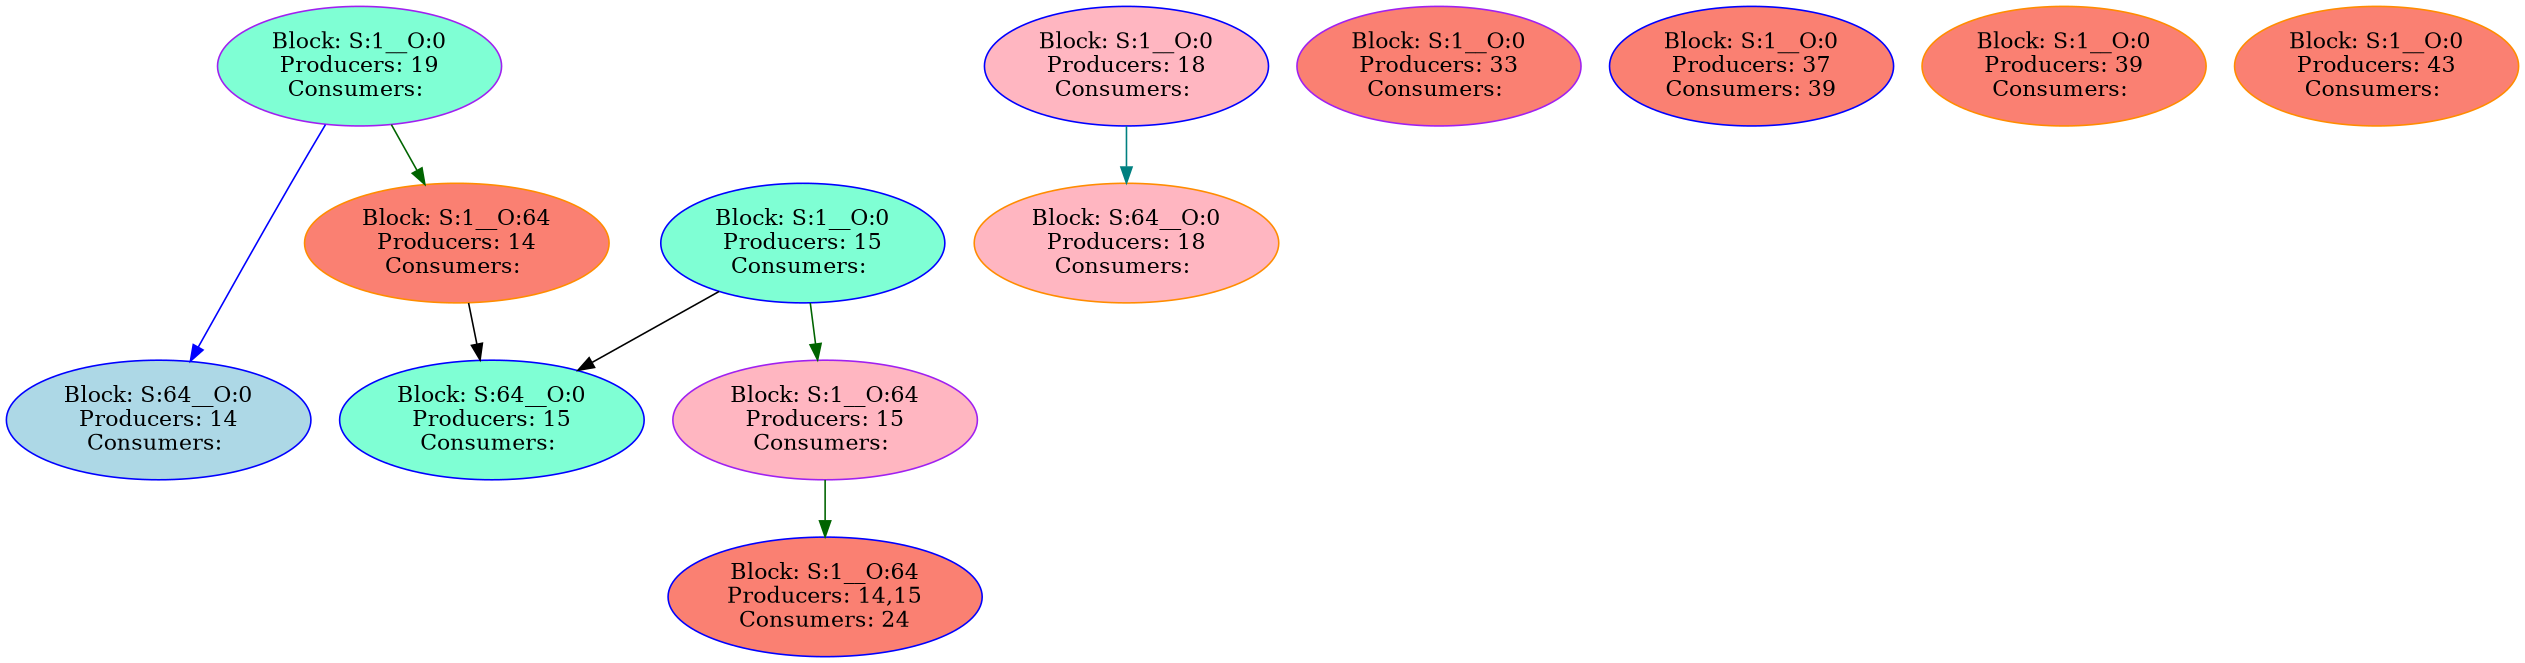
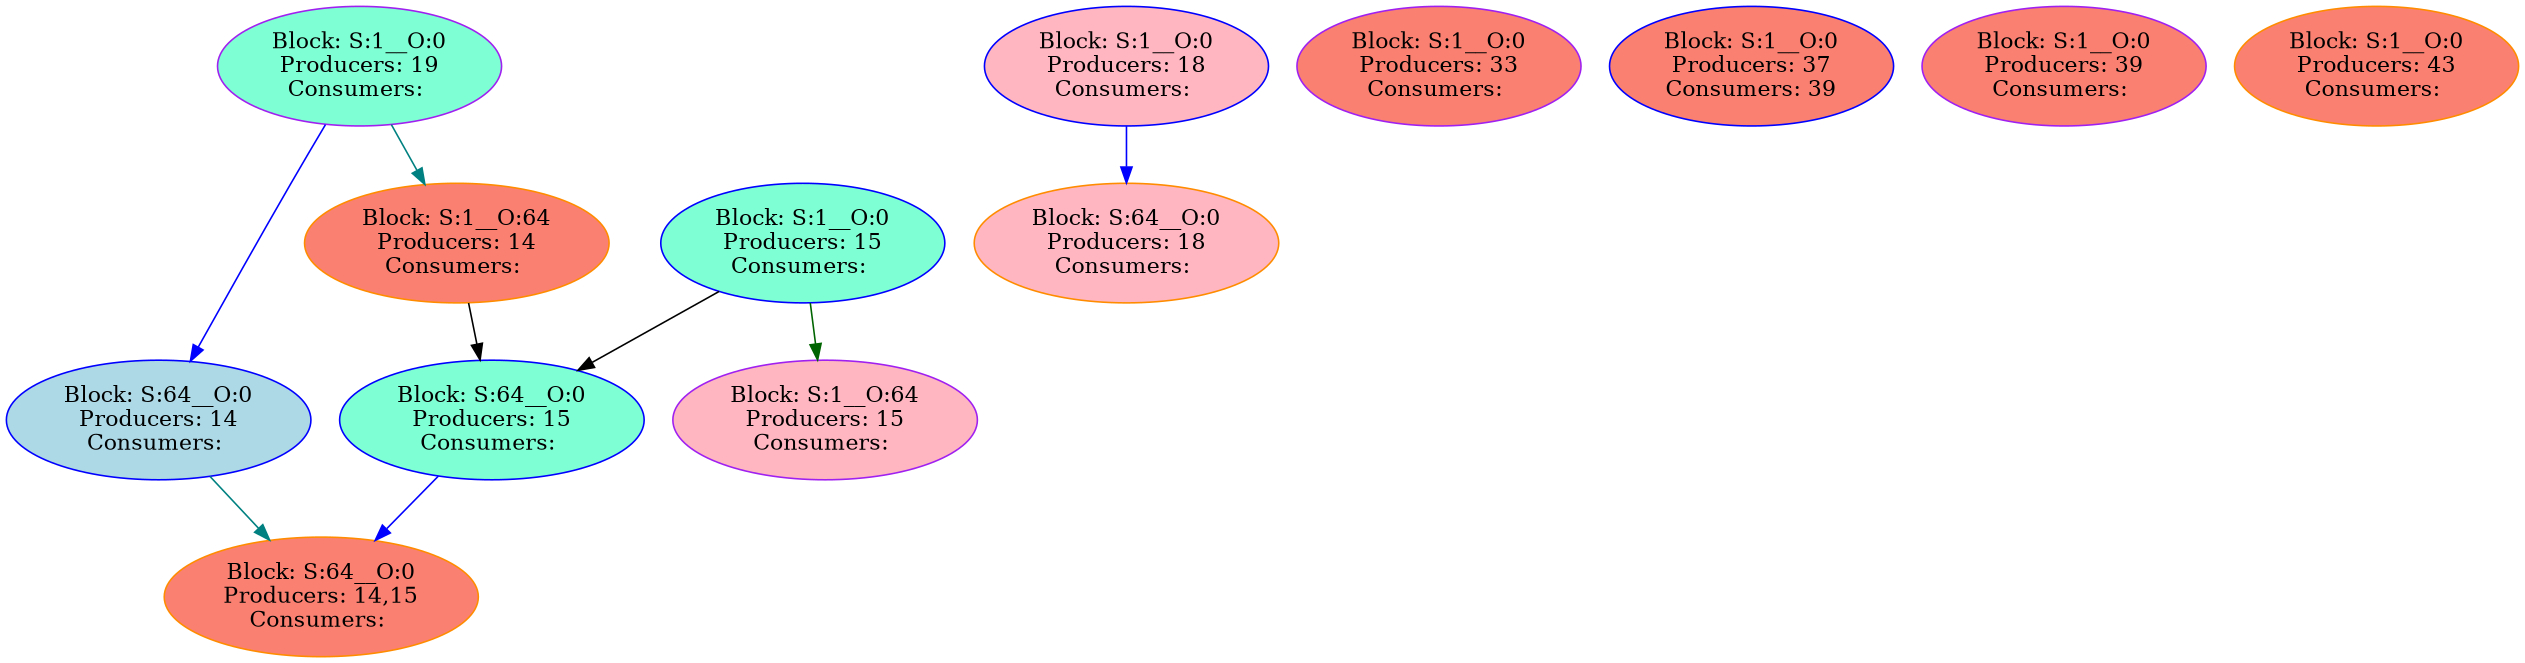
(2064, 66) -> (2064, 66)
(1126, 146) -> (1126, 146)
(404, 147) -> (404, 147)
none -> (321, 597)
(825, 597) -> none
